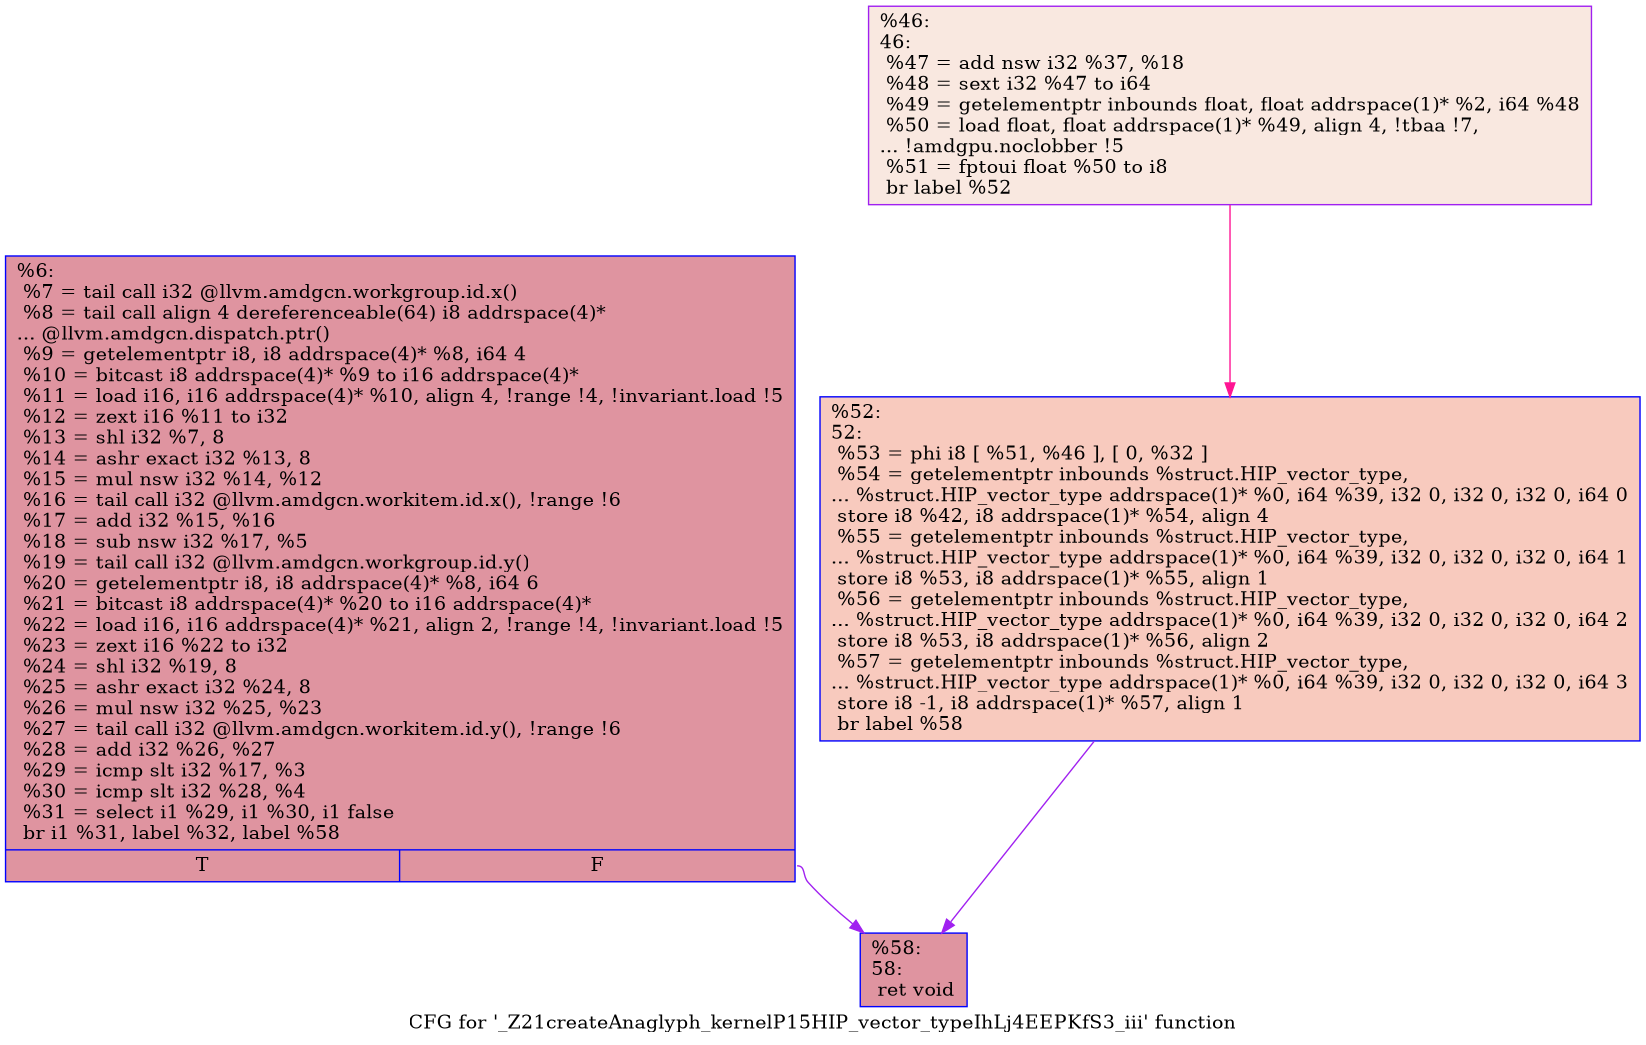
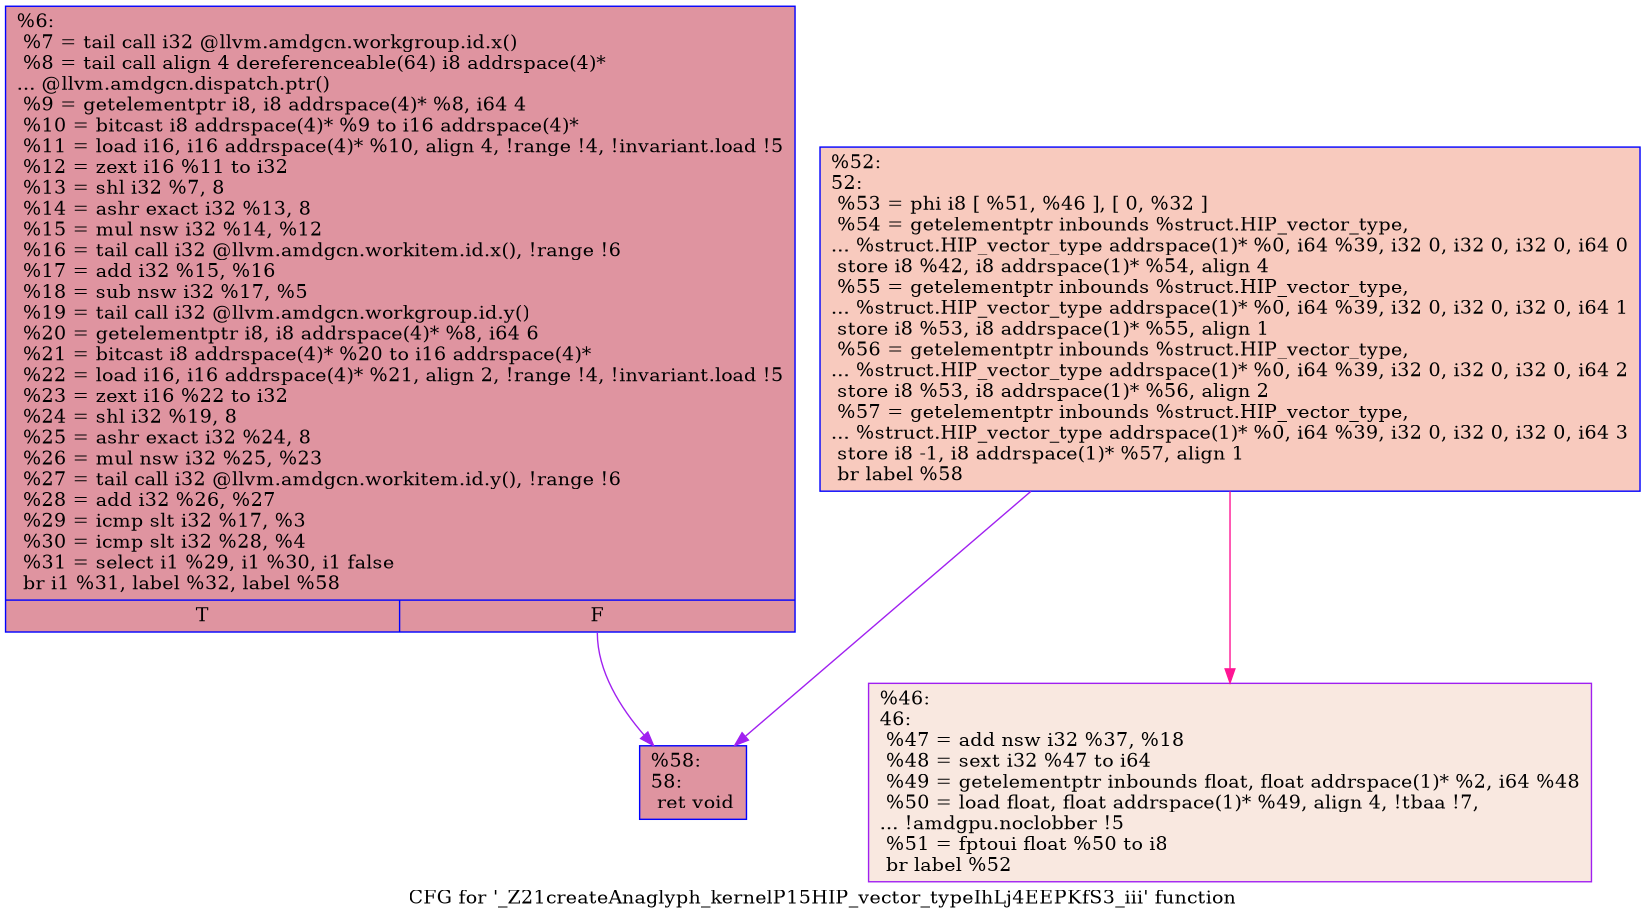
(1230, 294) -> (1230, 580)
